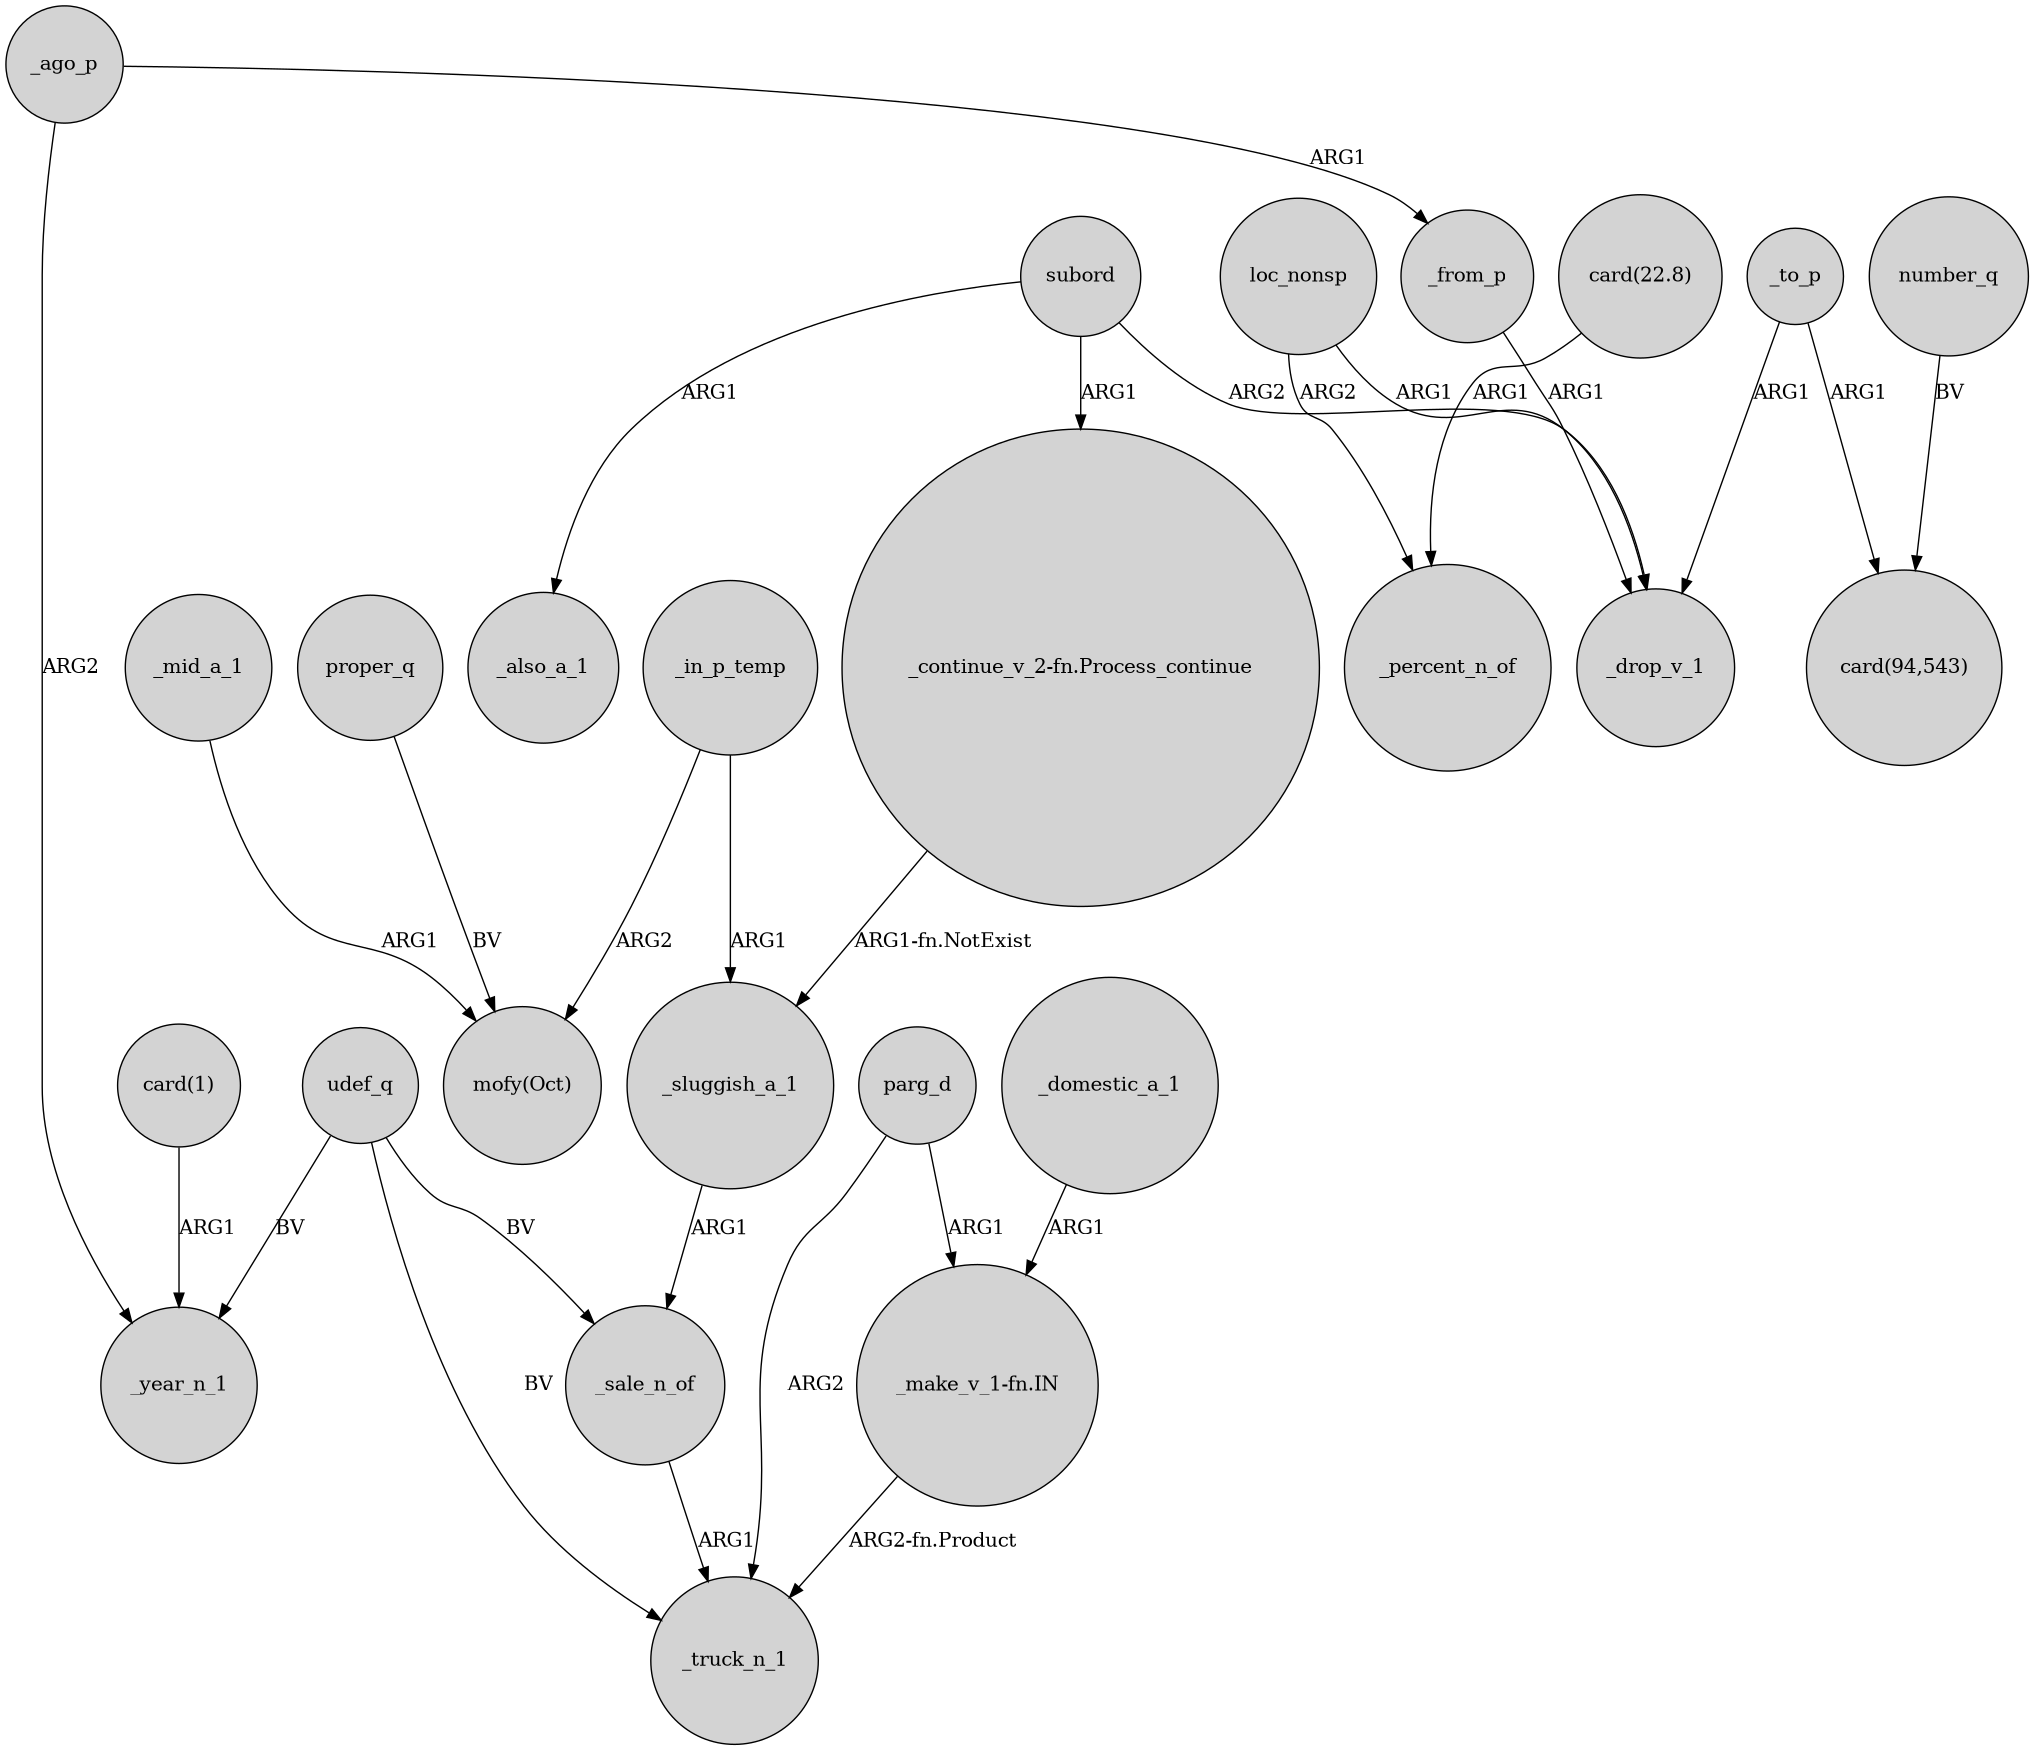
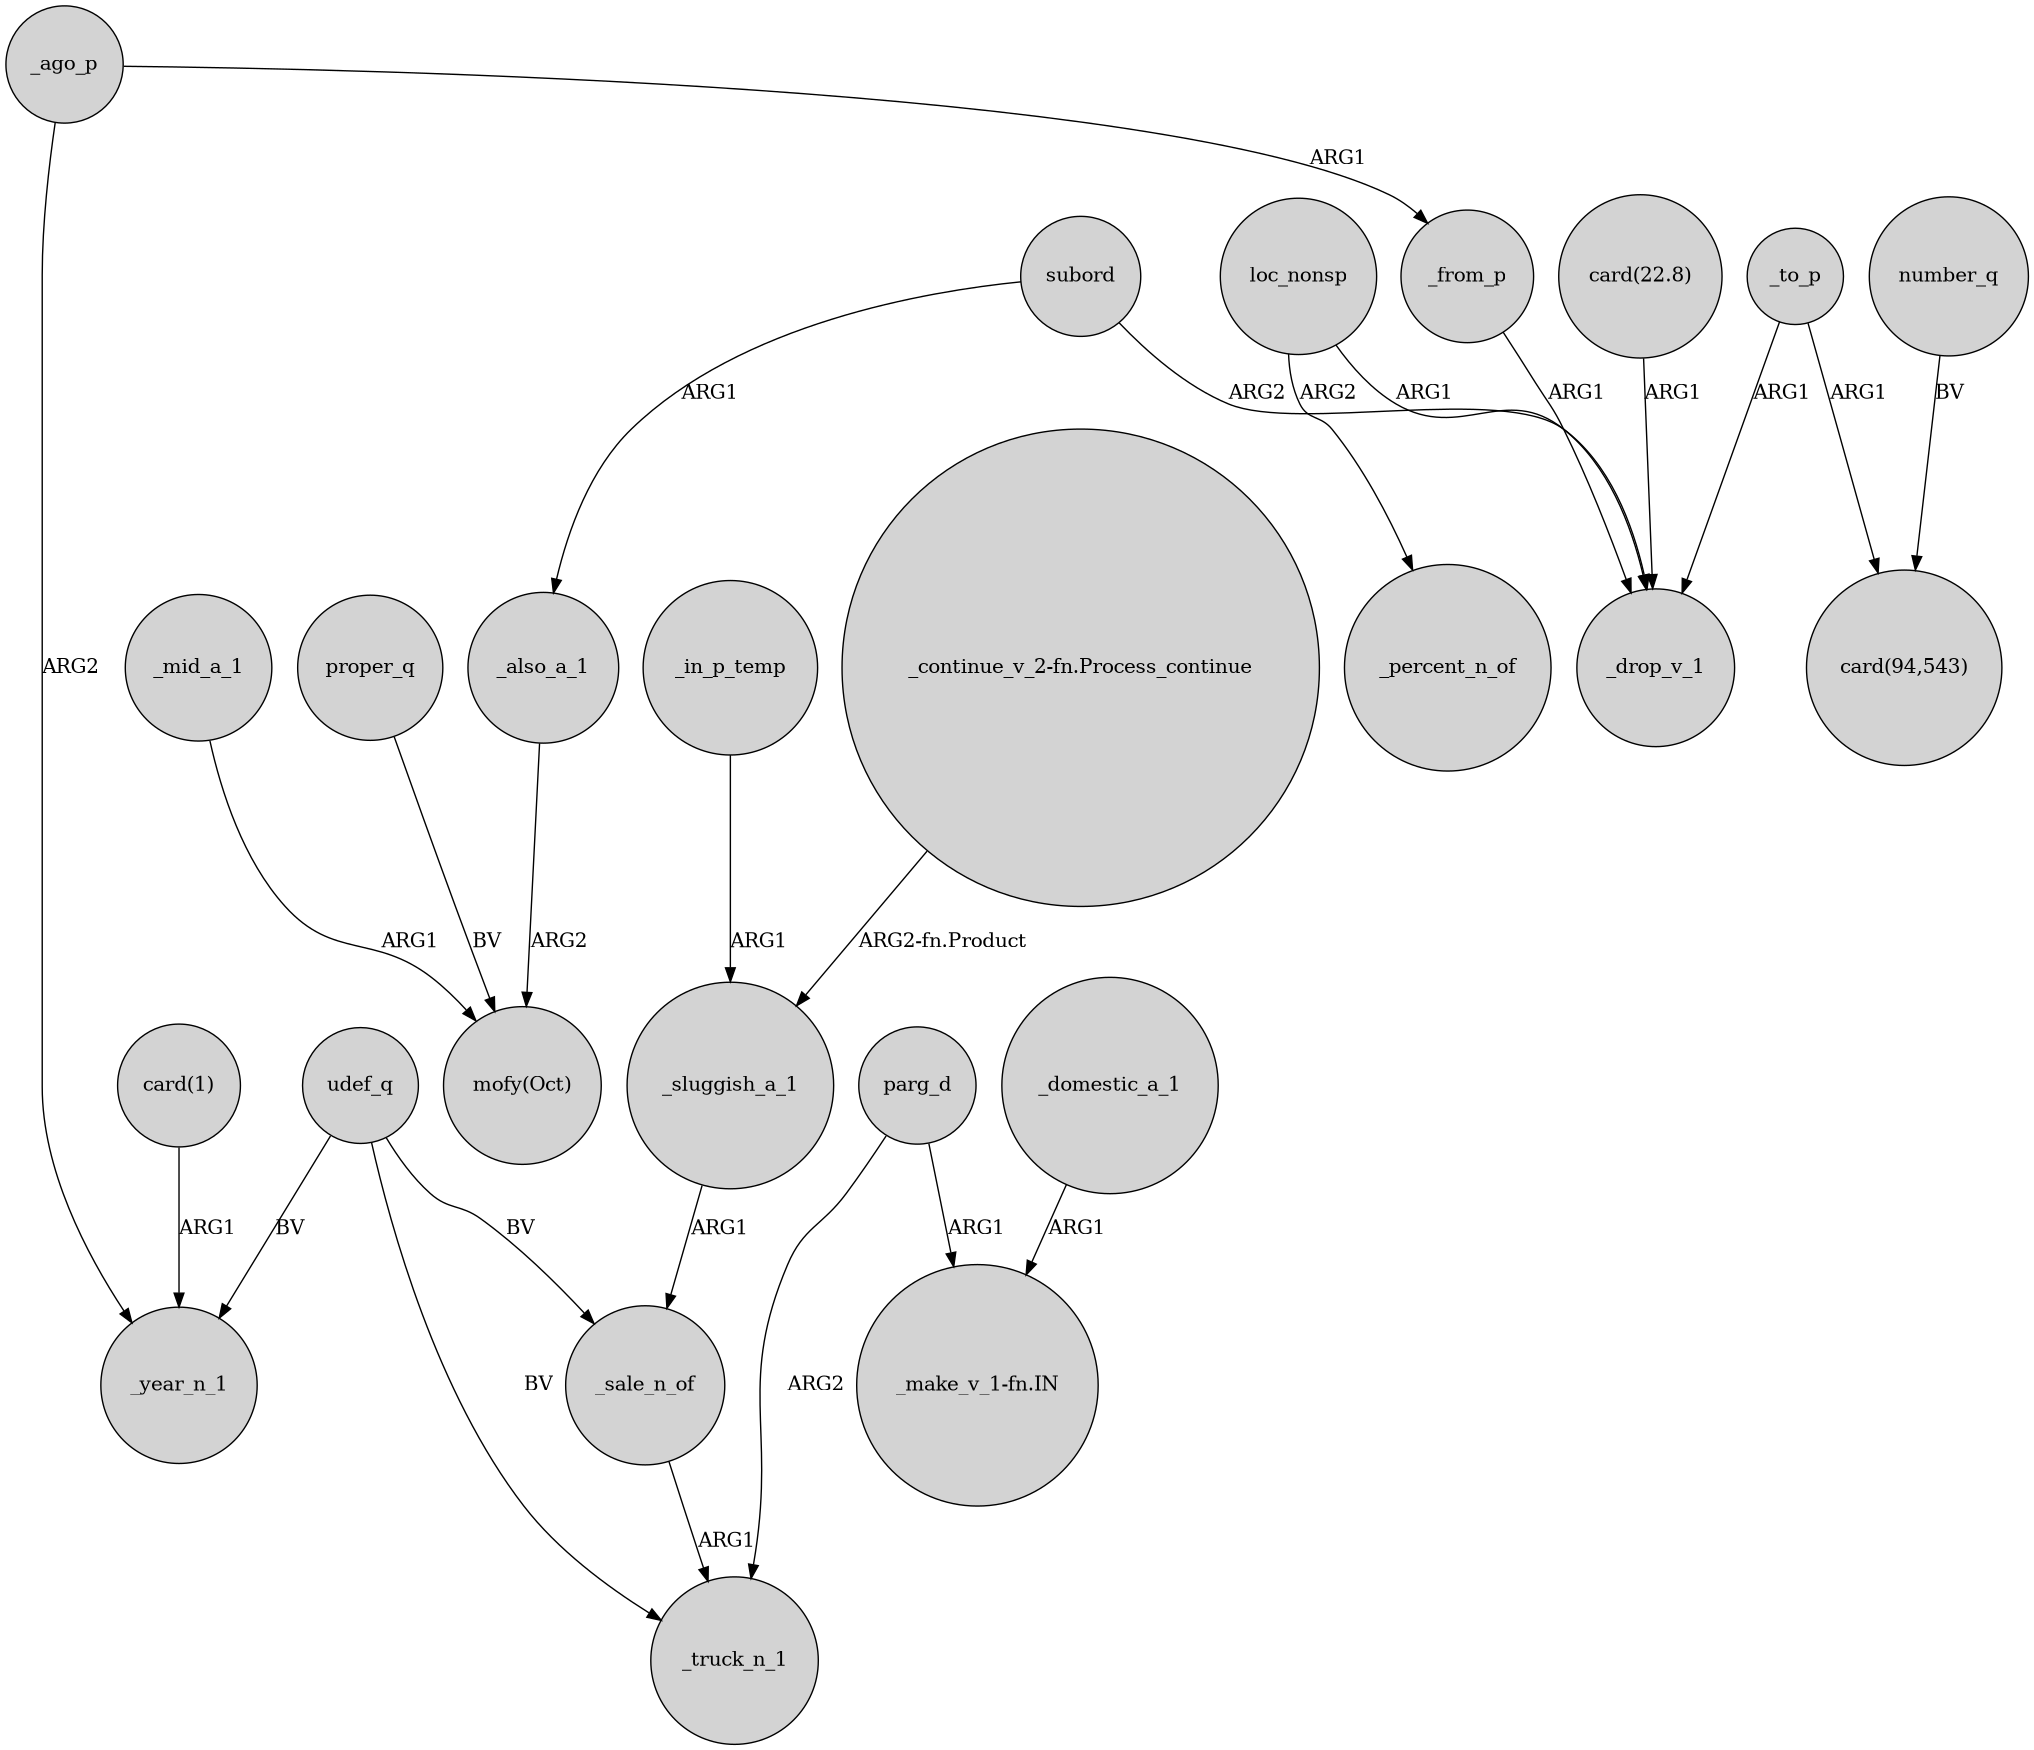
(1081, 376) -> none
(1462, 399) -> (1648, 466)
(643, 882) -> (533, 868)
(943, 942) -> (943, 942)
(848, 1532) -> none
